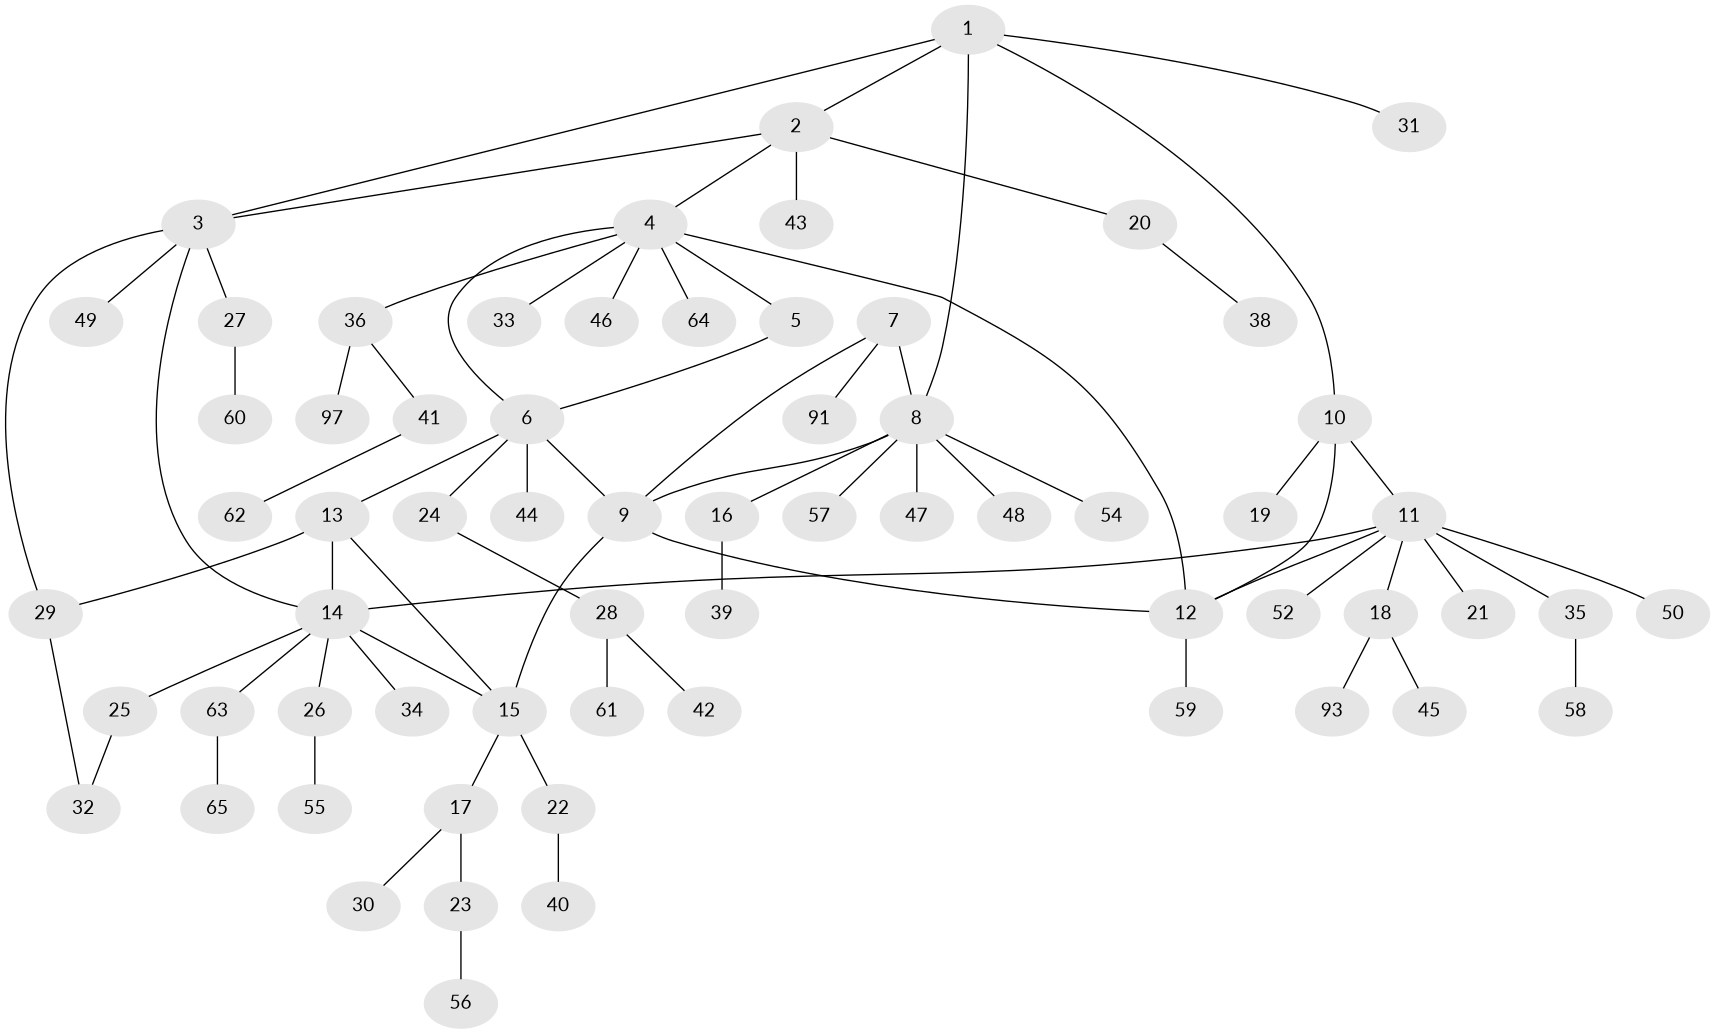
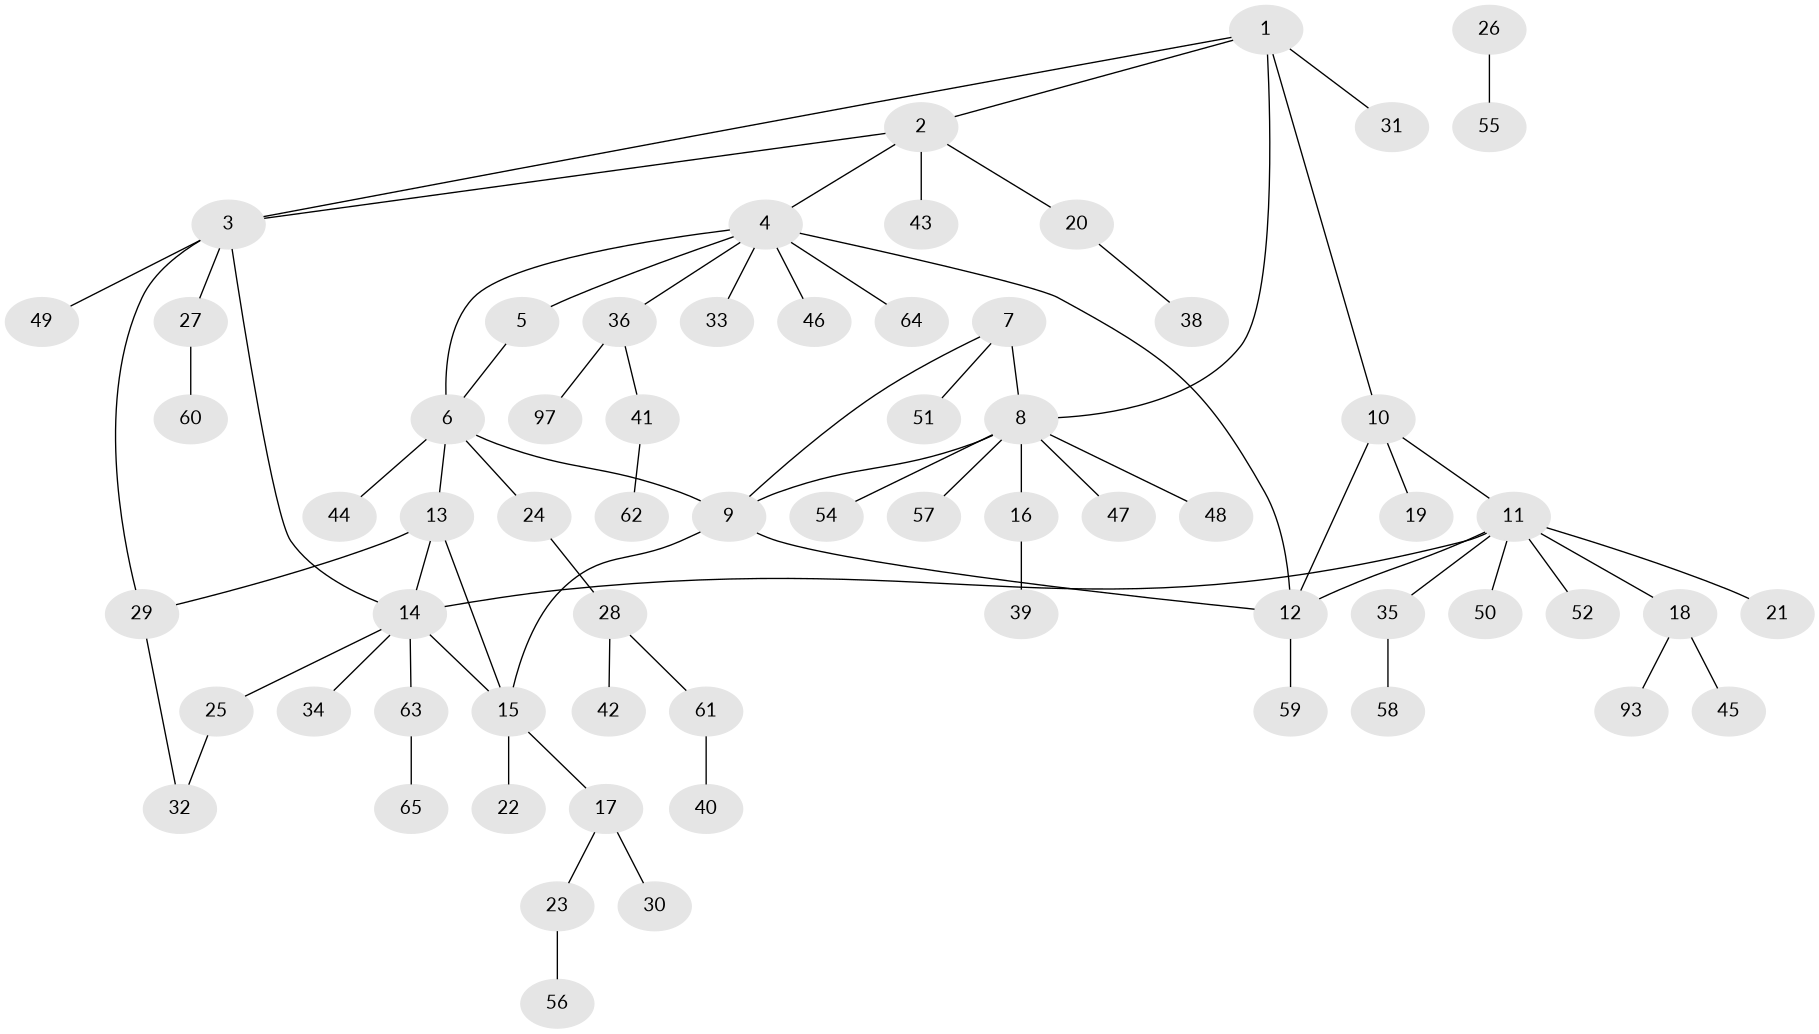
(819, 419) -> (924, 419)
(324, 663) -> none
(558, 858) -> (706, 760)
